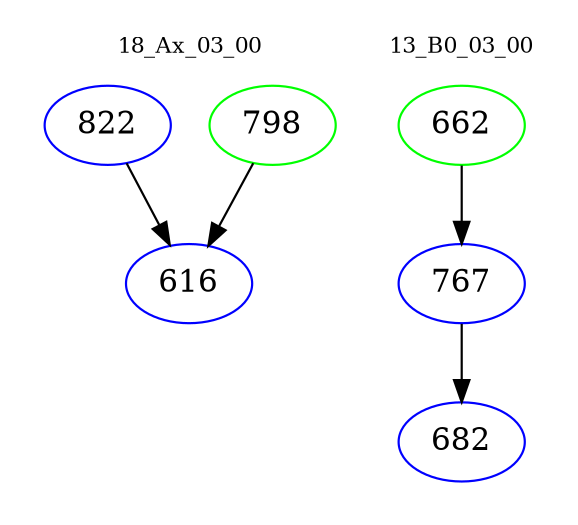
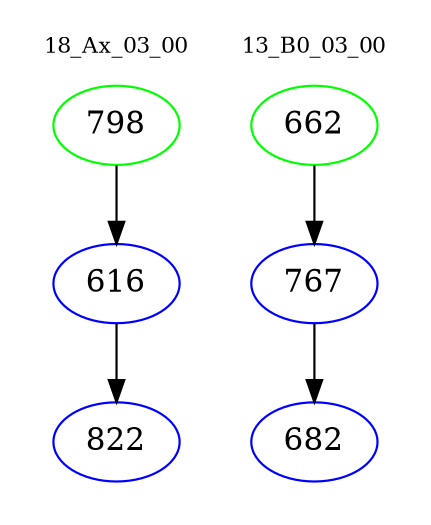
(143, 194) -> (117, 352)
